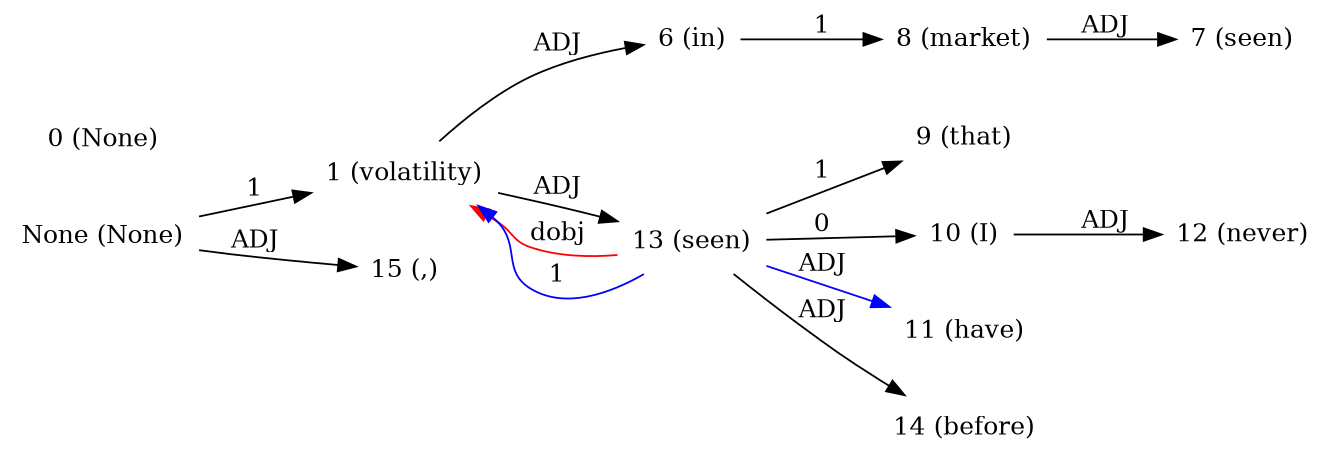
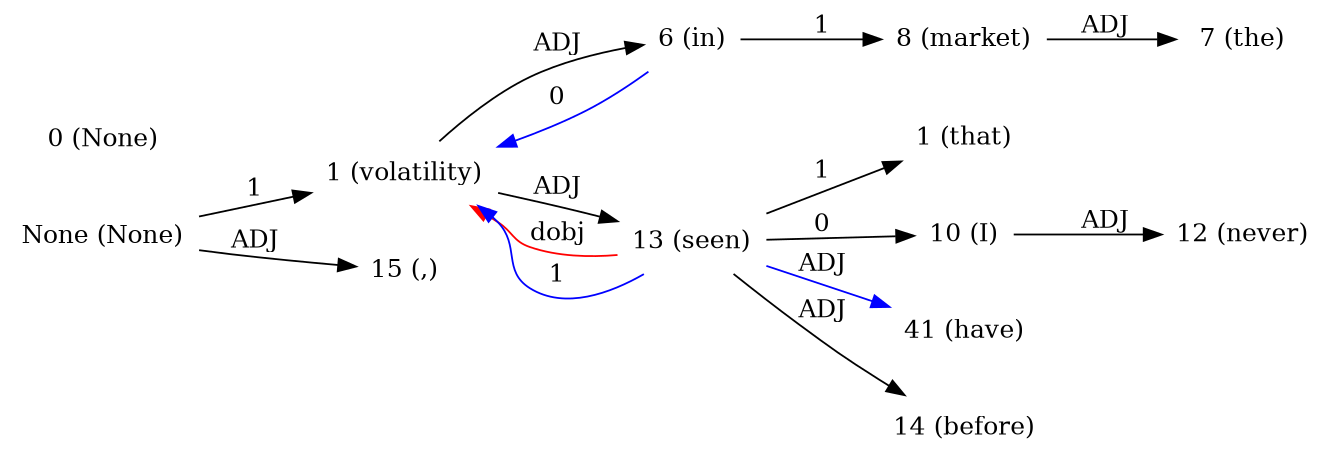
(1242, 39) -> (1242, 39)
none -> (584, 111)
(964, 138) -> (964, 138)
(964, 331) -> (964, 331)
